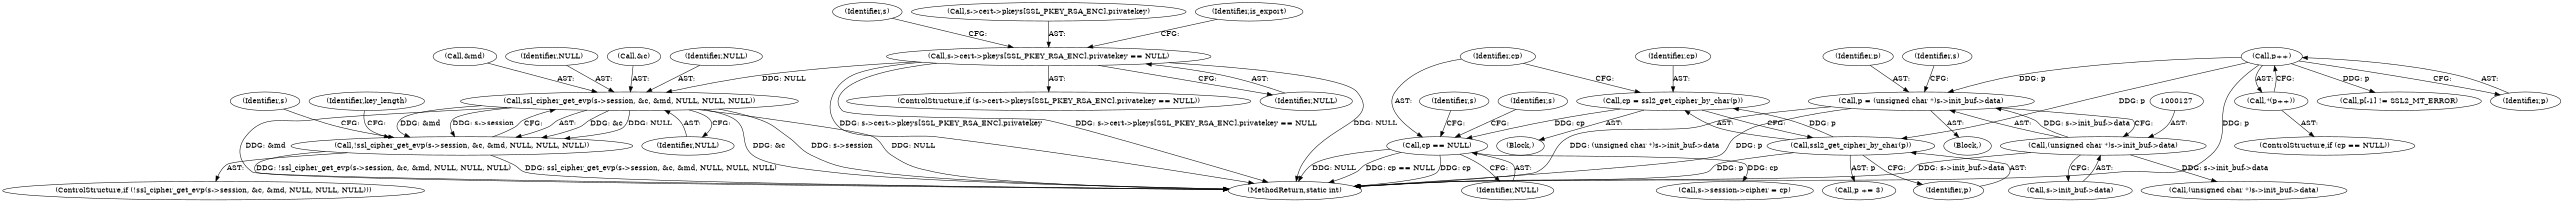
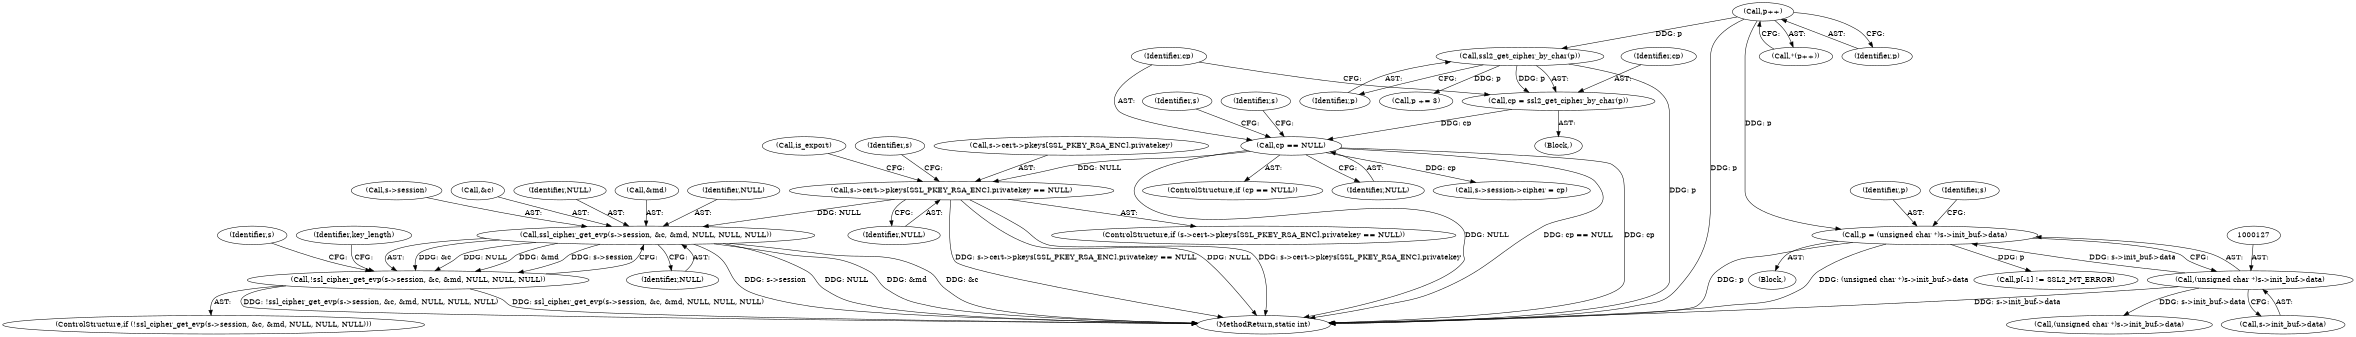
(1249, 12) -> (804, 146)
(2331, 77) -> (1988, 257)
(2296, 122) -> (1264, 167)
(1752, 124) -> none
none -> (1124, 160)
(1864, 168) -> (1488, 79)
none -> (397, 191)
